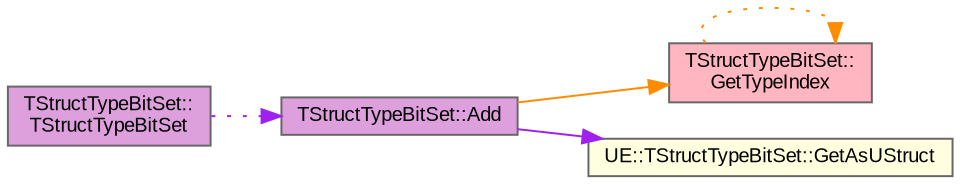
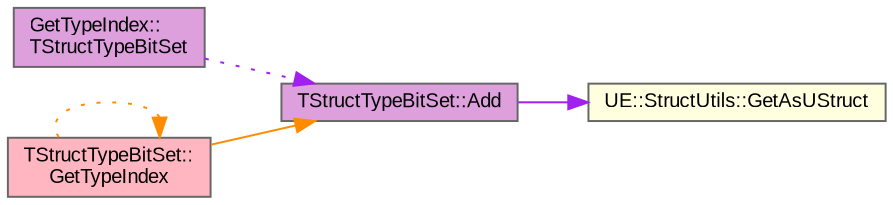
(583, 95) -> (253, 135)
(109, 116) -> (109, 37)
(770, 157) -> (737, 102)
